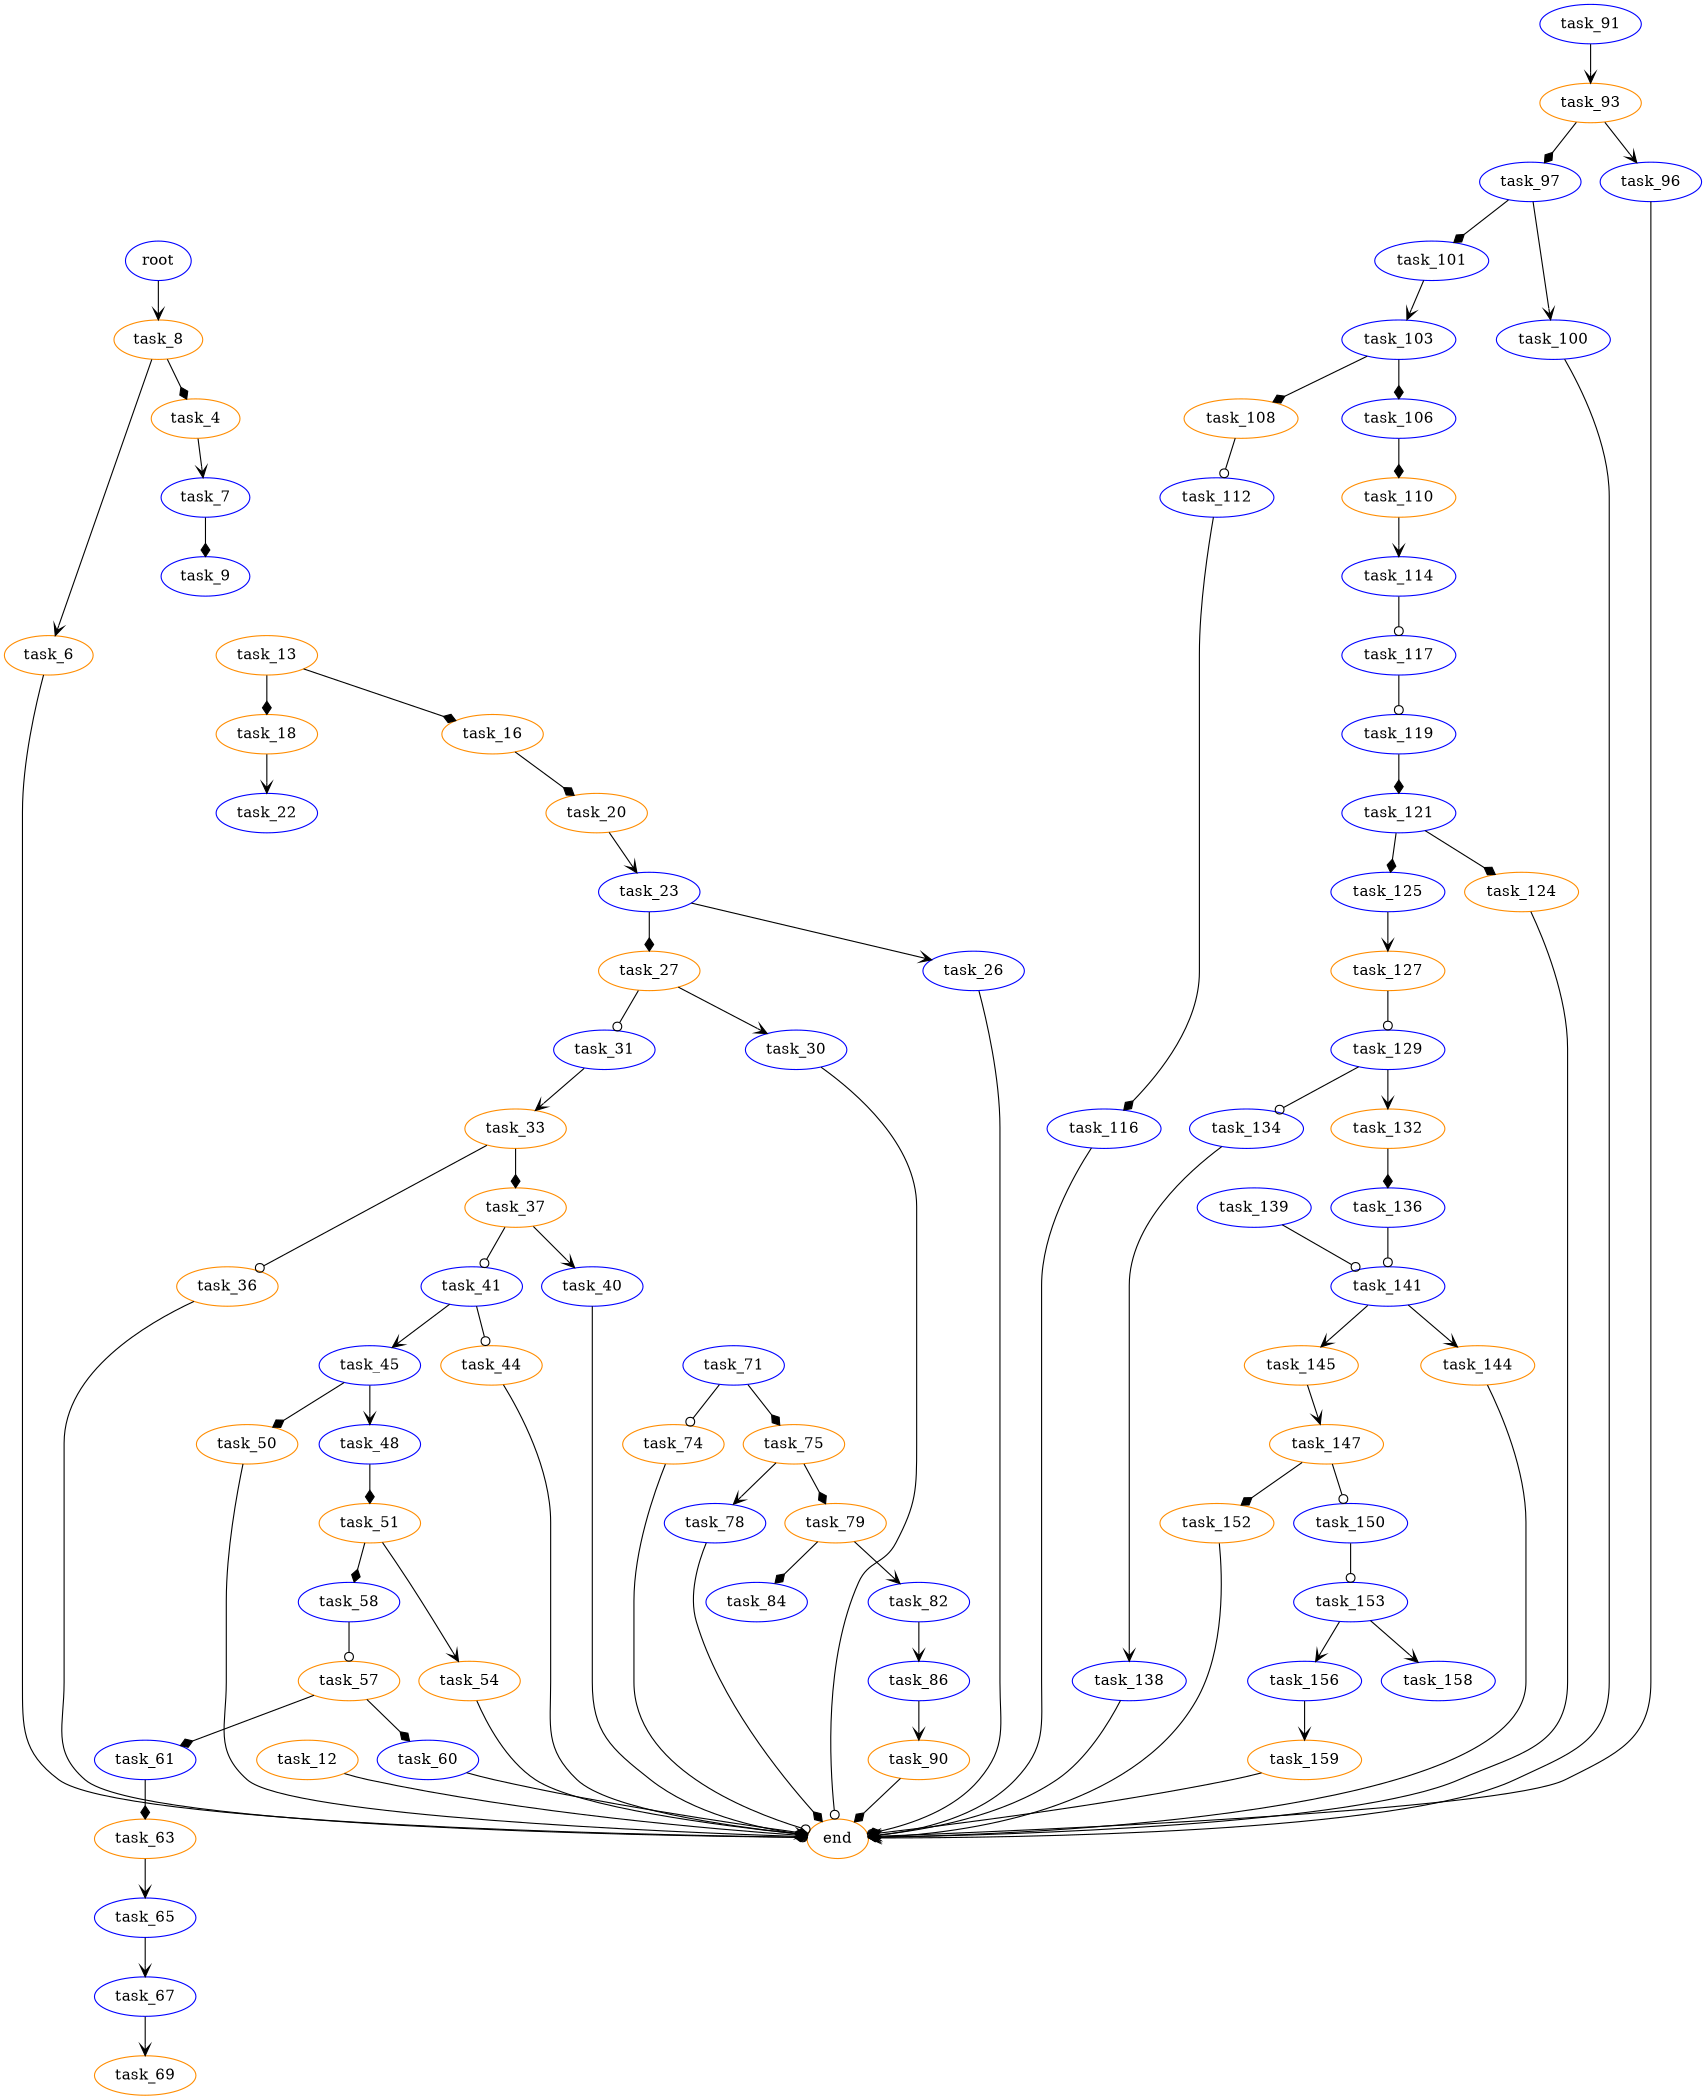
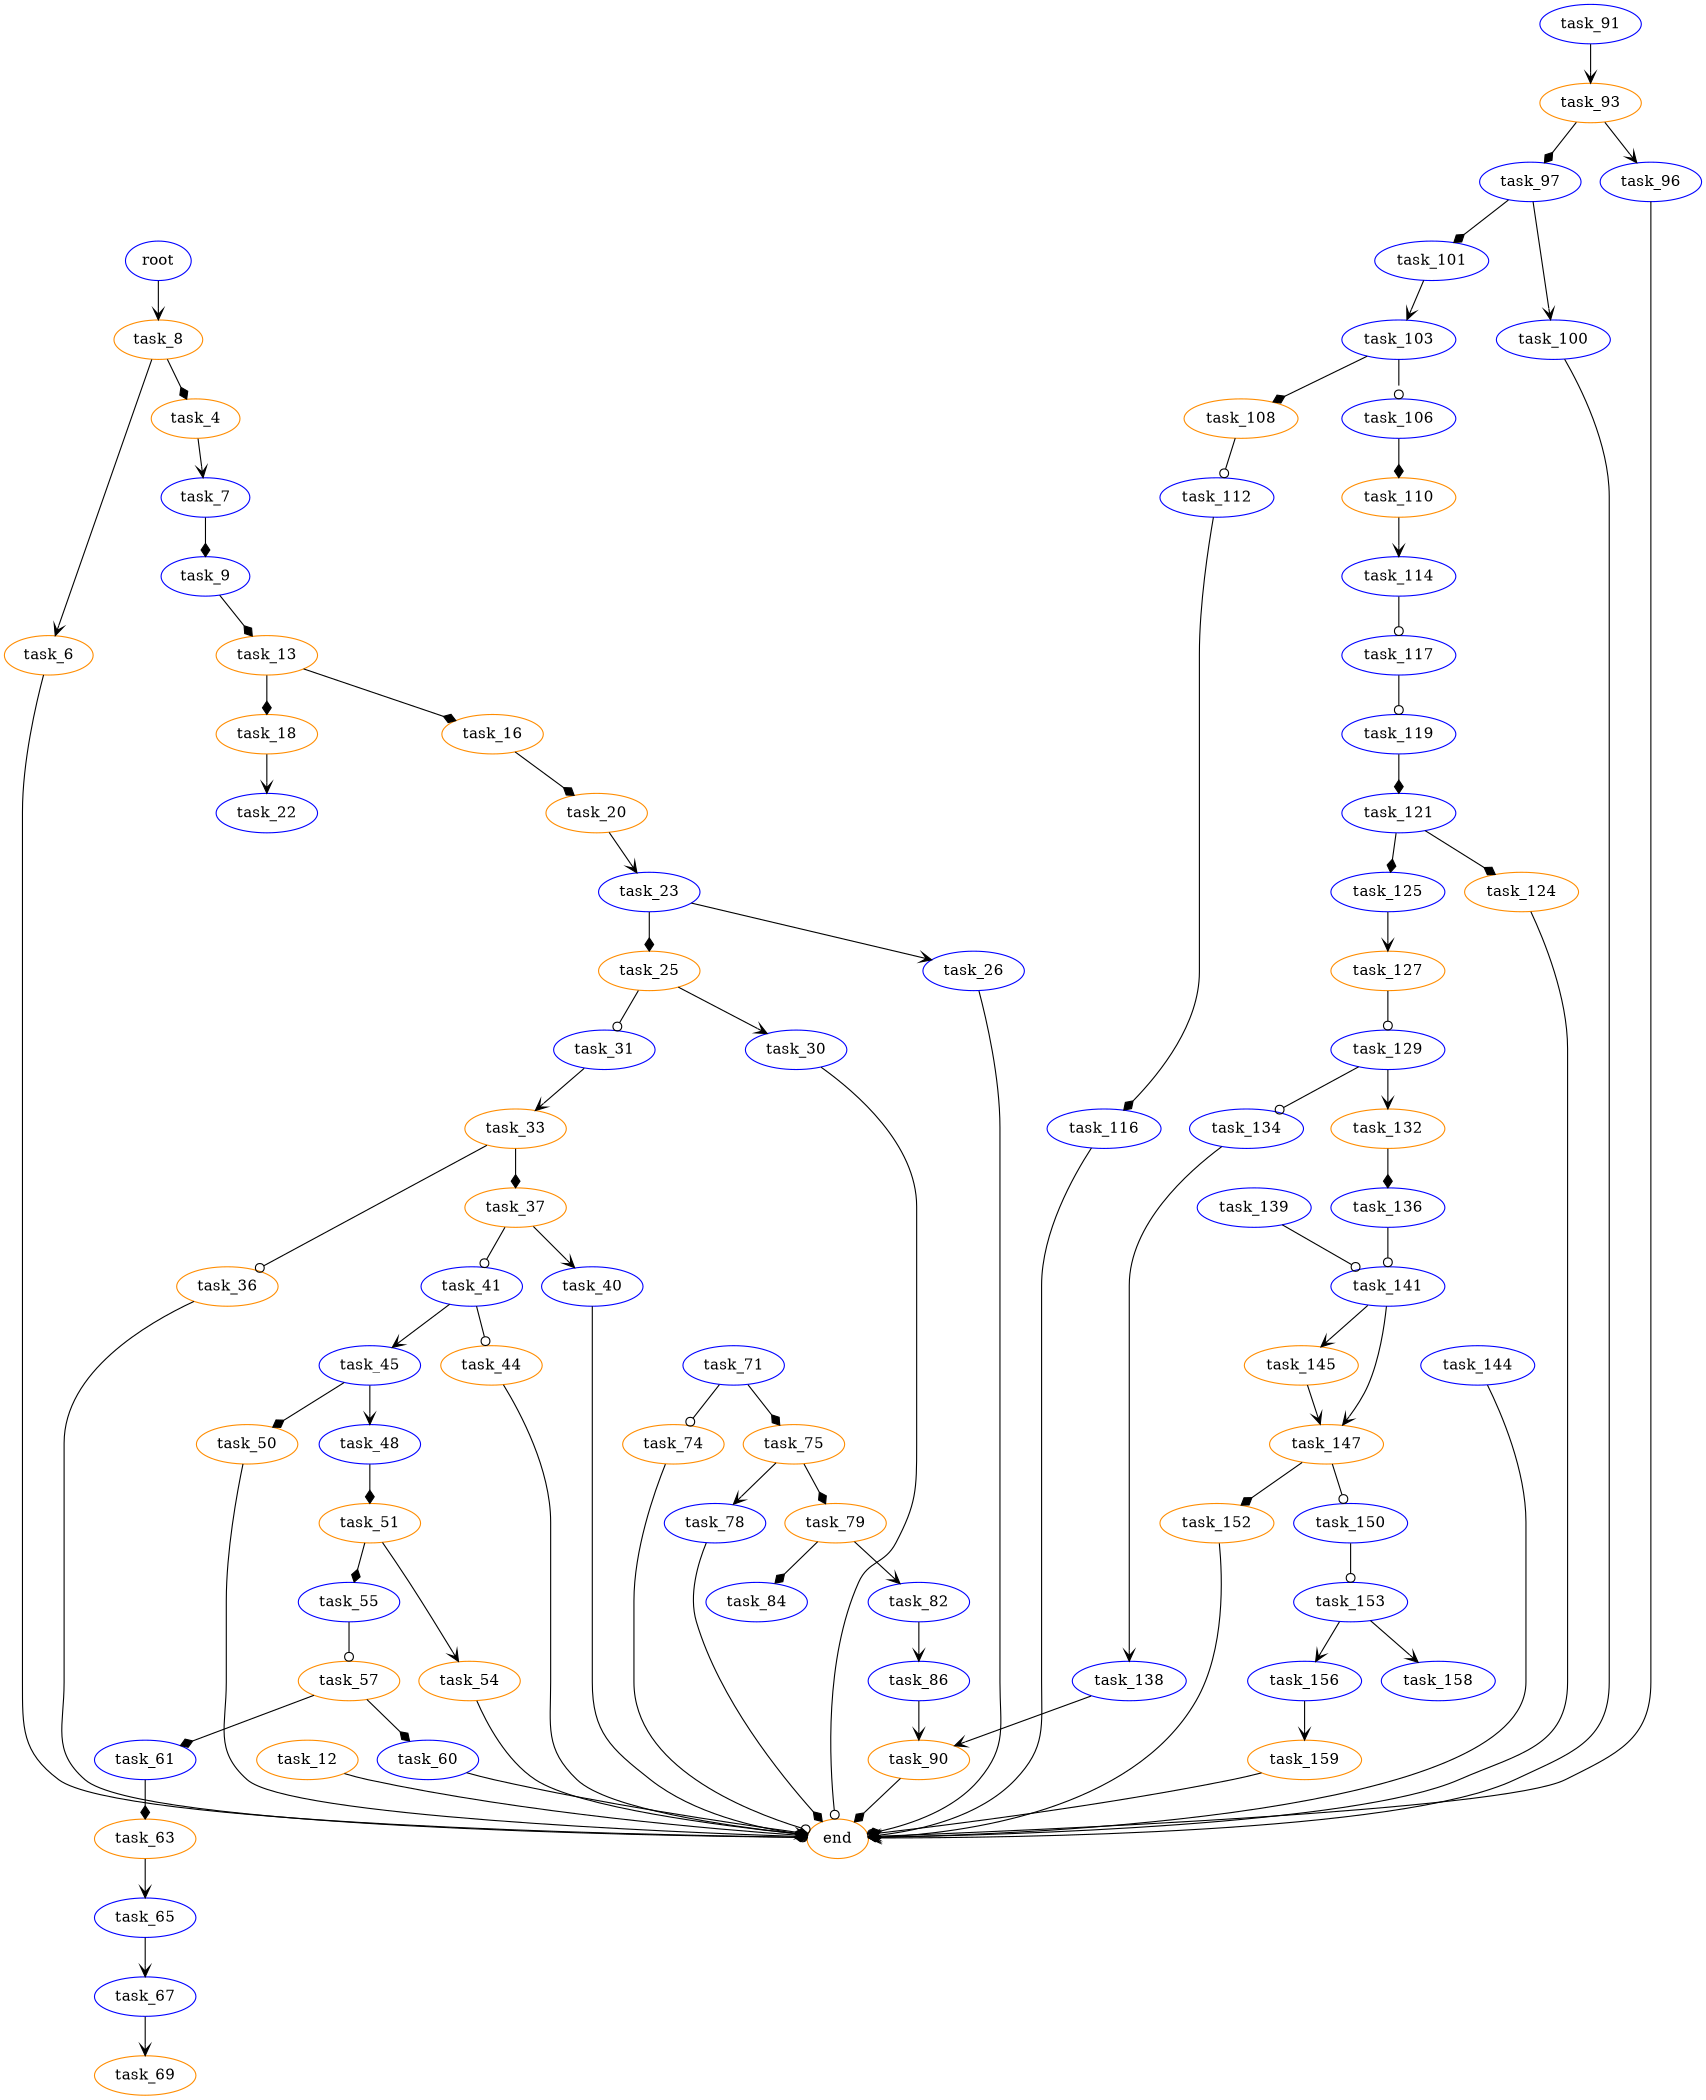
(1399, 373) -> (1399, 373)
none -> (232, 610)
(649, 971) -> (649, 971)
(1429, 1322) -> (1376, 1364)
(1478, 1365) -> (1478, 1365)
(349, 1602) -> (349, 1602)
(1019, 1800) -> (1028, 1719)
